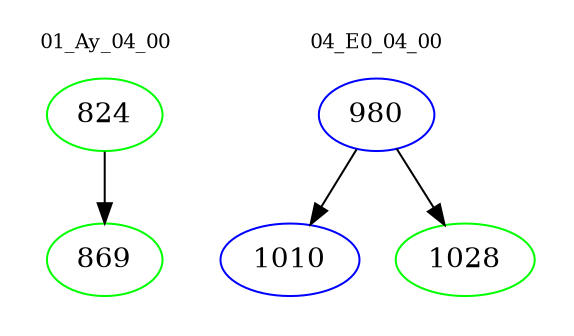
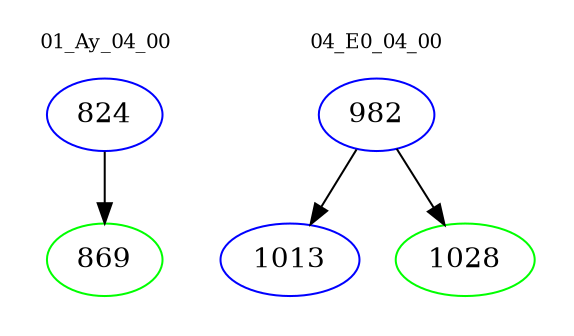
(105, 115) -> (105, 115)
(377, 115) -> (377, 115)
(290, 260) -> (290, 260)
